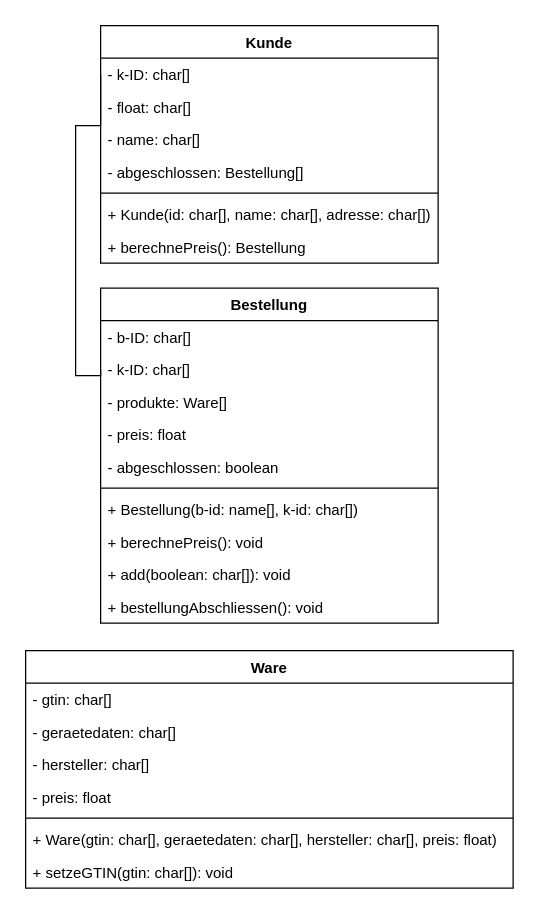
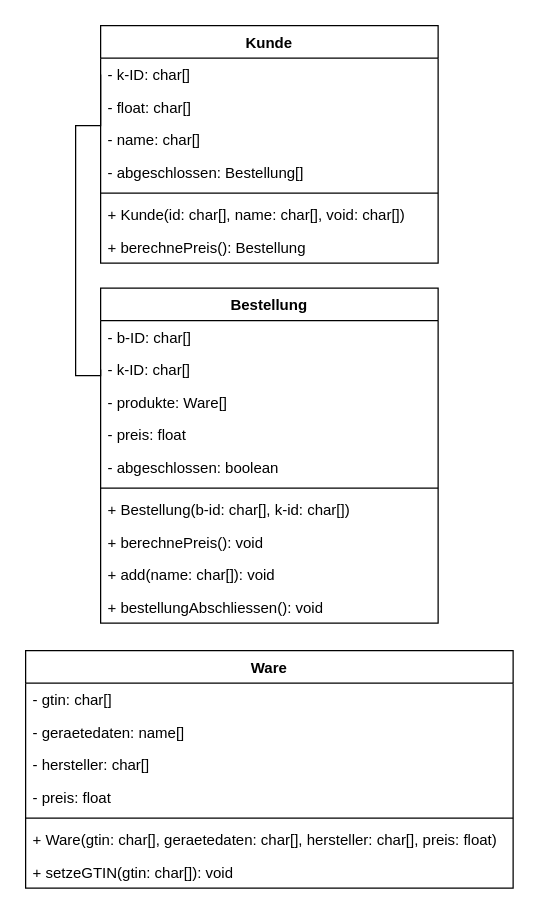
(271, 225) -> (271, 225)
(255, 511) -> (255, 511)
(212, 576) -> (201, 576)
(120, 733) -> (120, 733)
